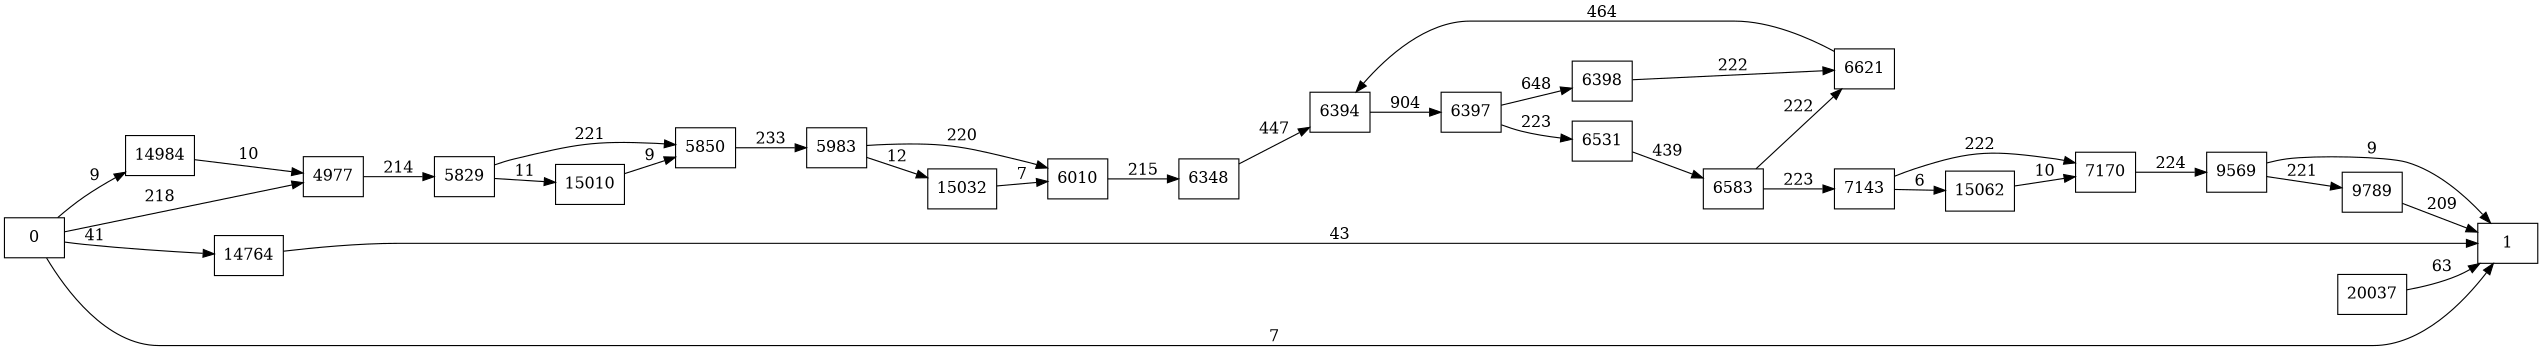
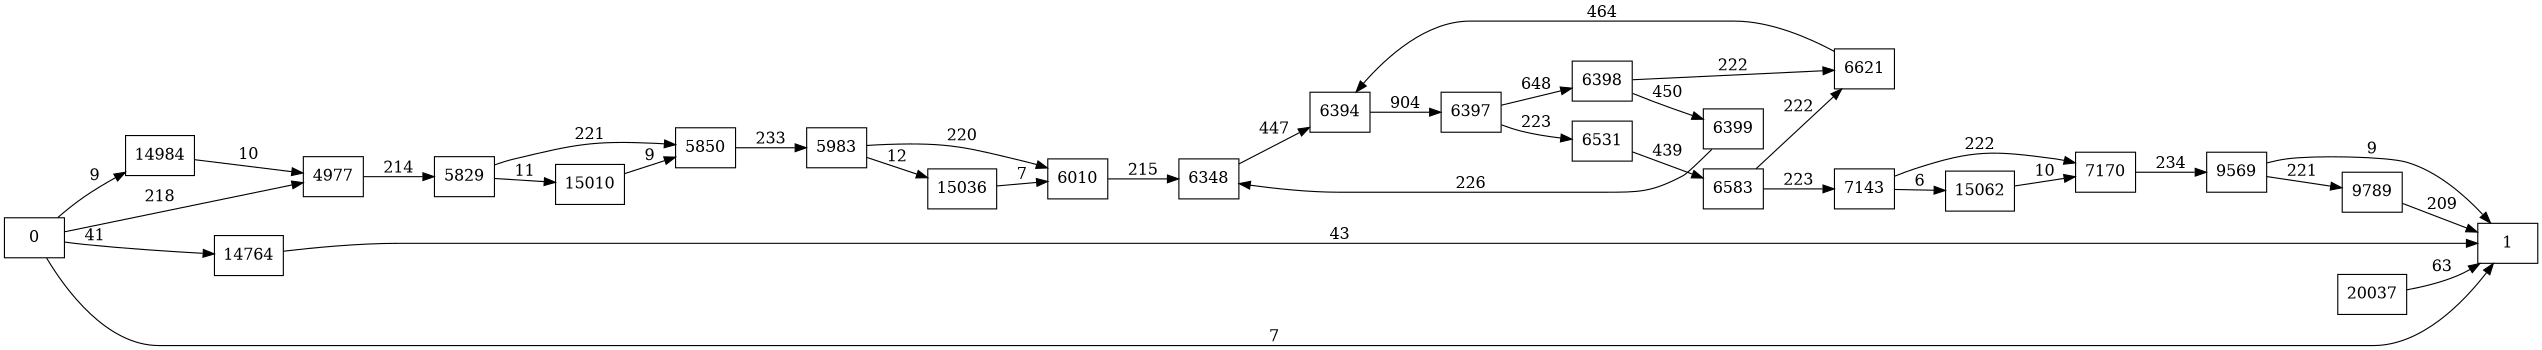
none -> (1733, 129)
(2171, 164) -> (2171, 164)
(962, 189) -> (962, 189)
